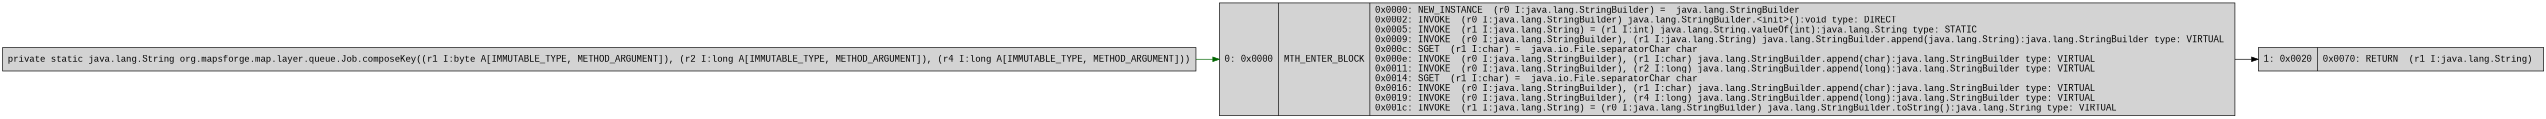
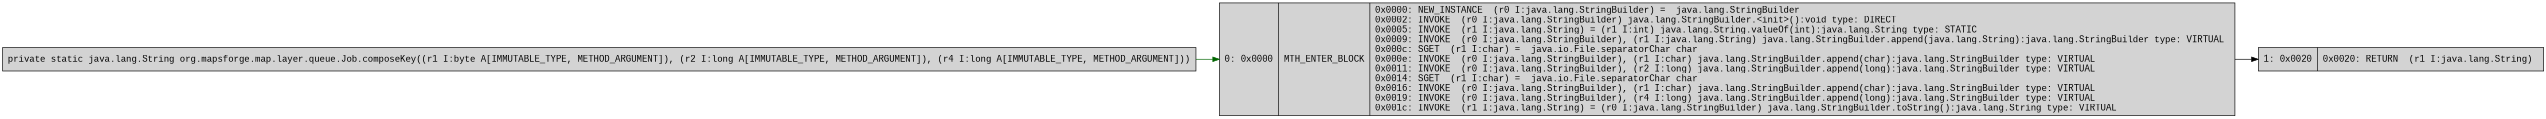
(2431, 59) -> (2431, 59)
